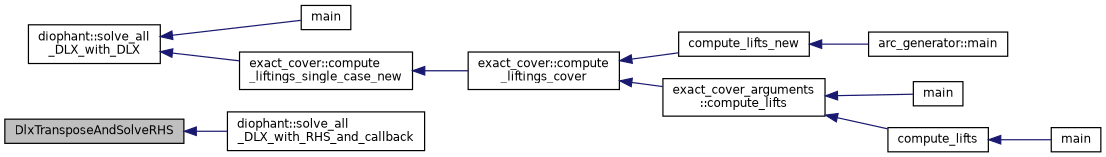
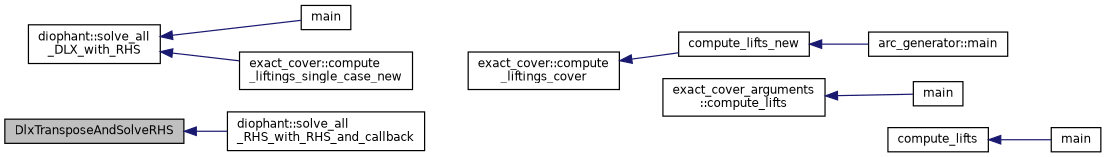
(94, 44) -> (94, 44)
(446, 71) -> none
(647, 85) -> none
(863, 123) -> none
(326, 131) -> (326, 131)
